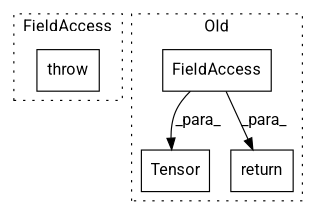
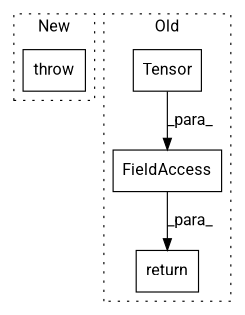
(68, 27) -> (54, 27)
(175, 112) -> (167, 115)
